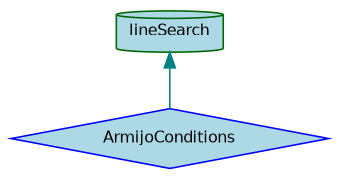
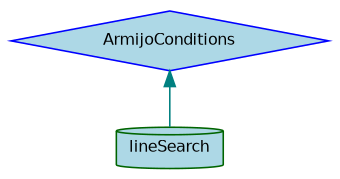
(170, 88) -> (170, 107)
